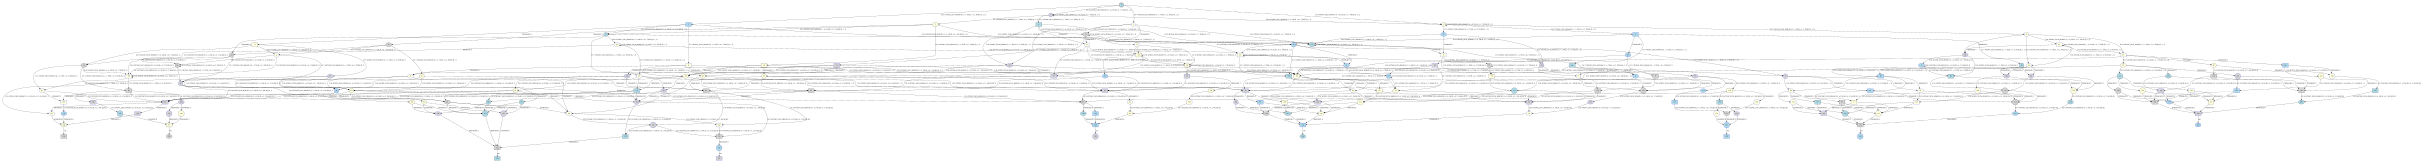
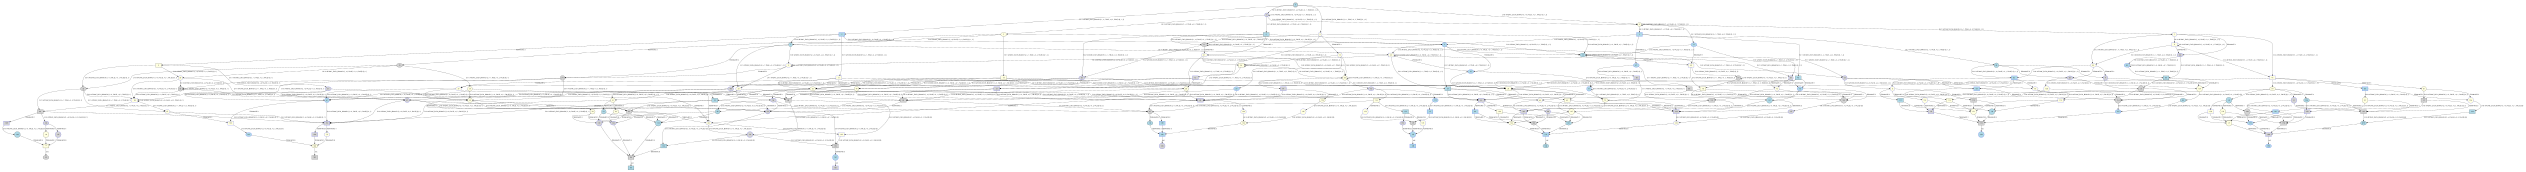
(928, 50) -> (1090, 59)
(138, 81) -> (190, 96)
